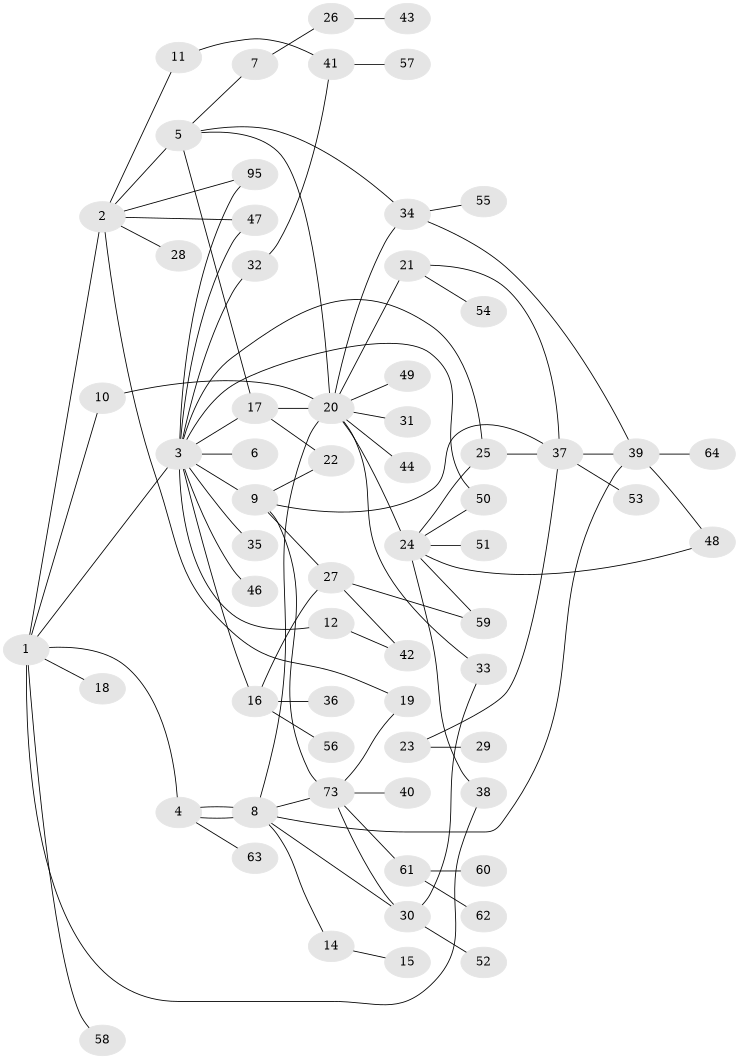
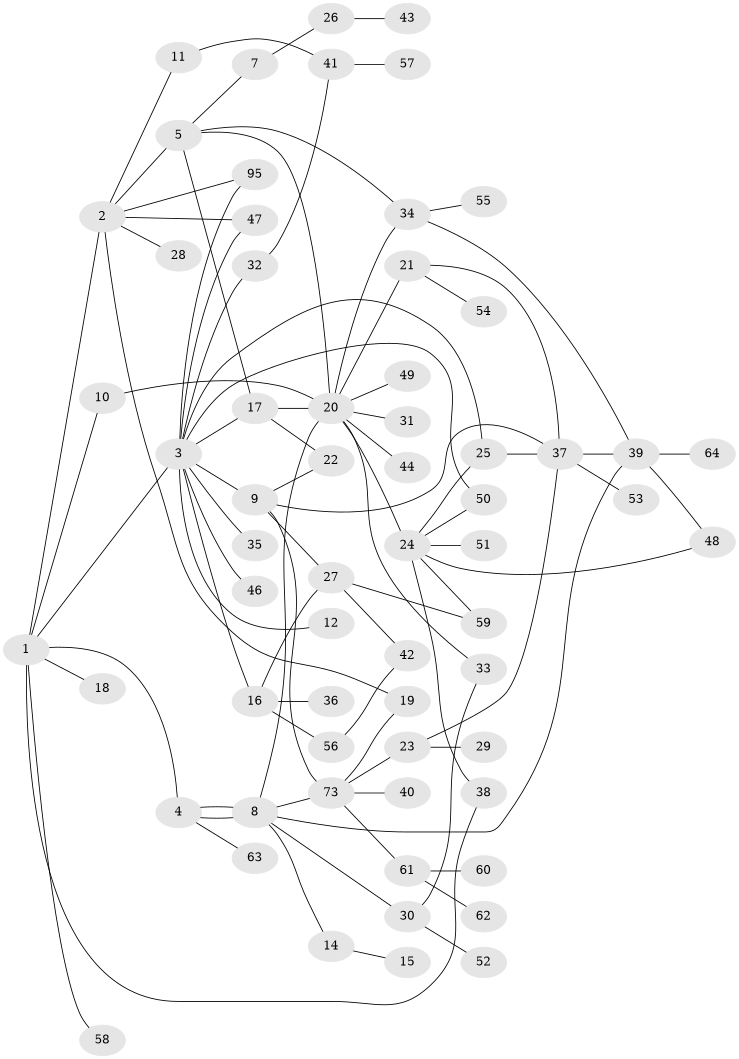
(255, 454) -> none
(369, 640) -> (369, 702)
(363, 858) -> (369, 770)
